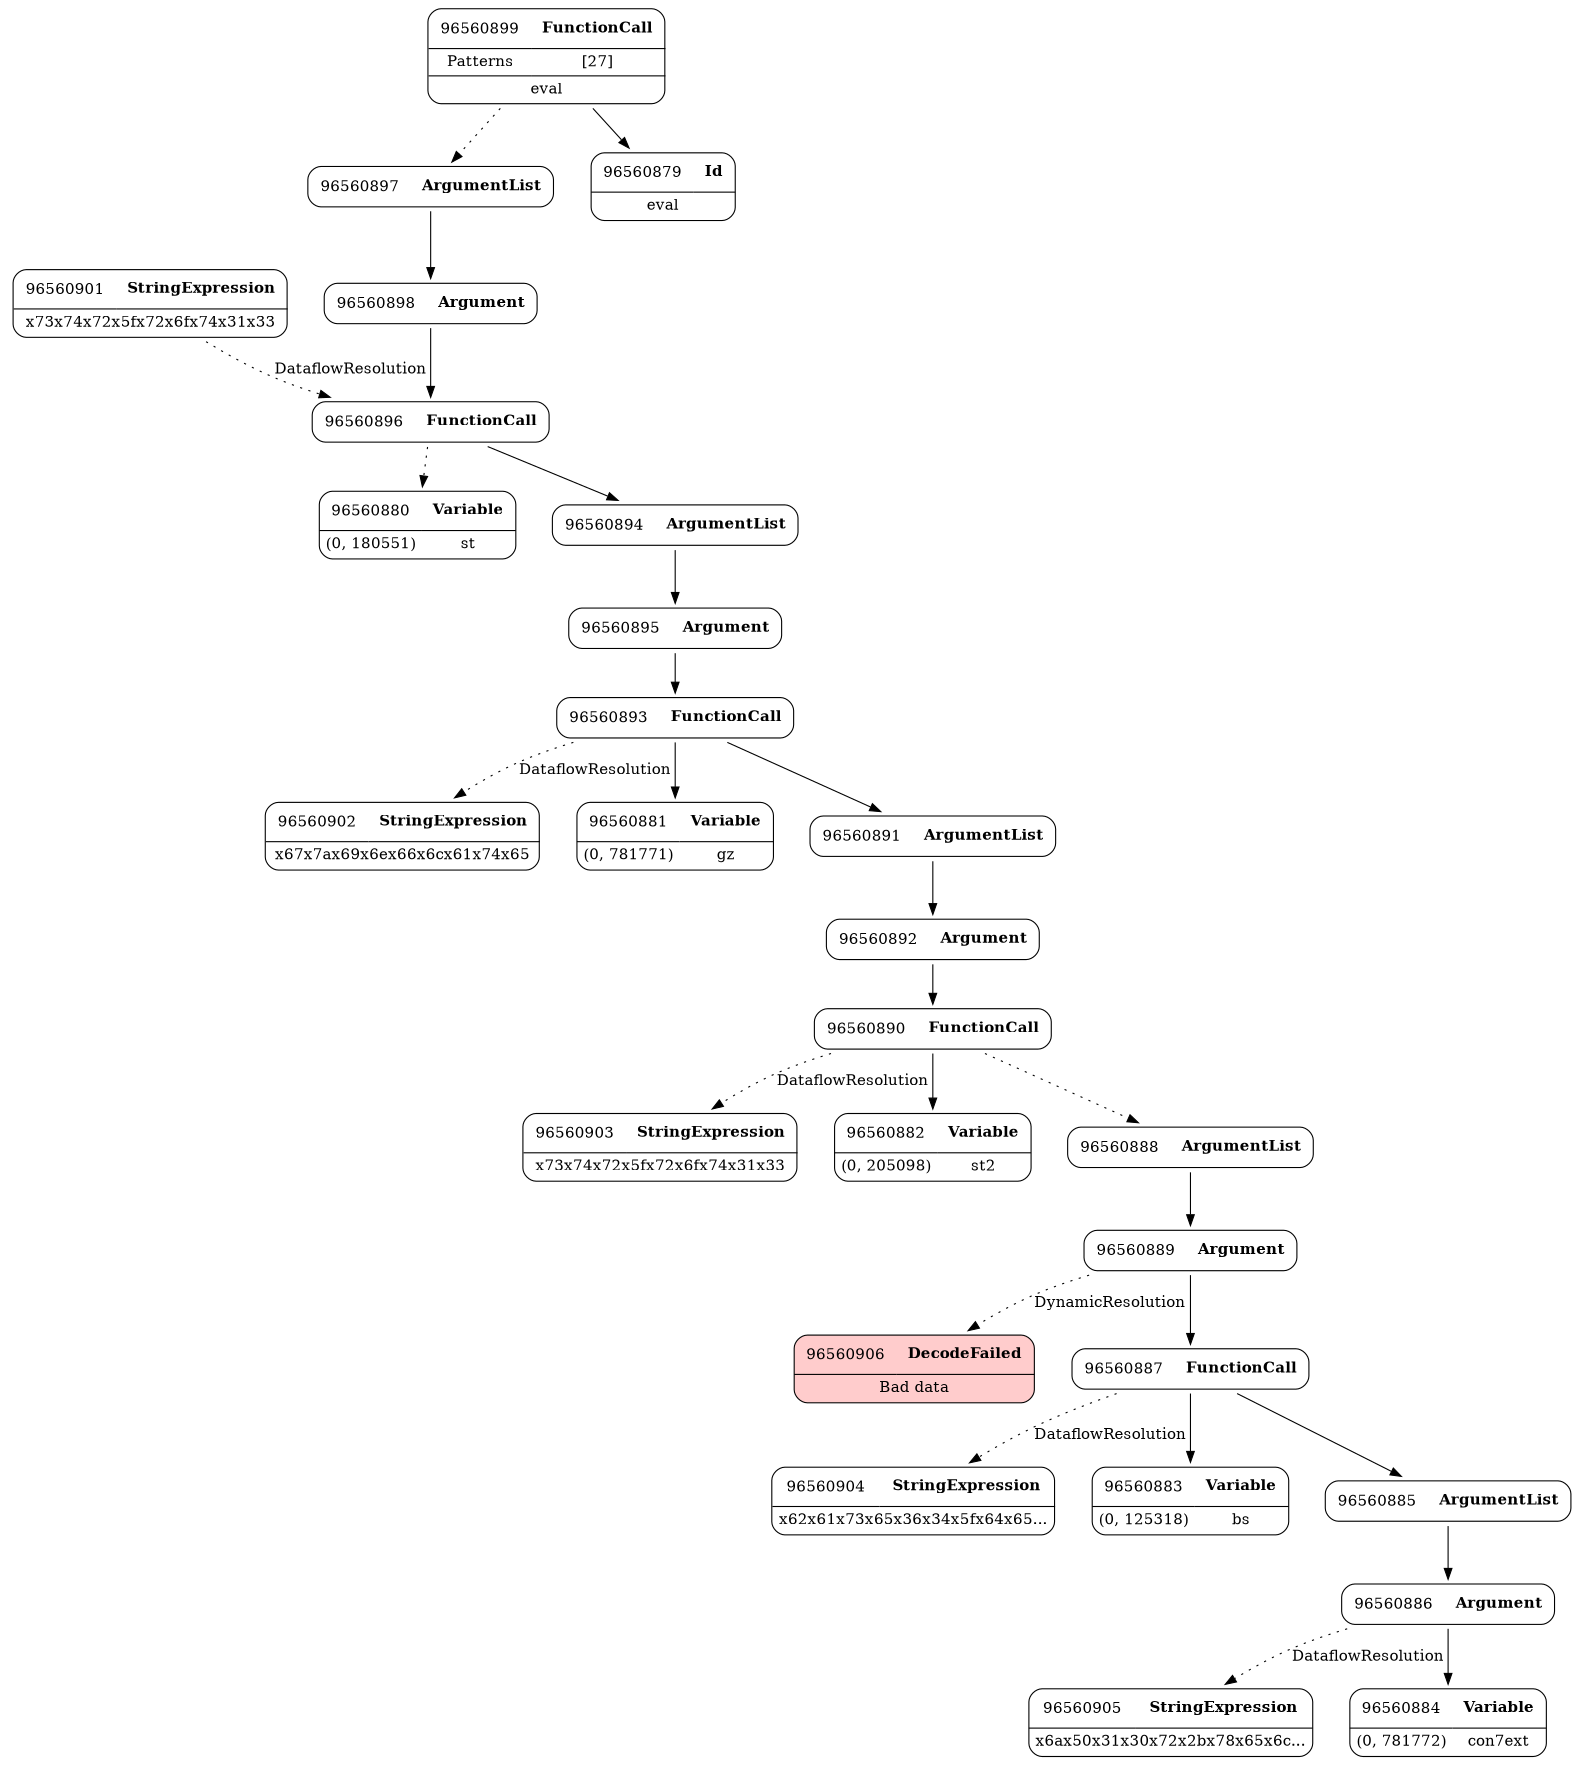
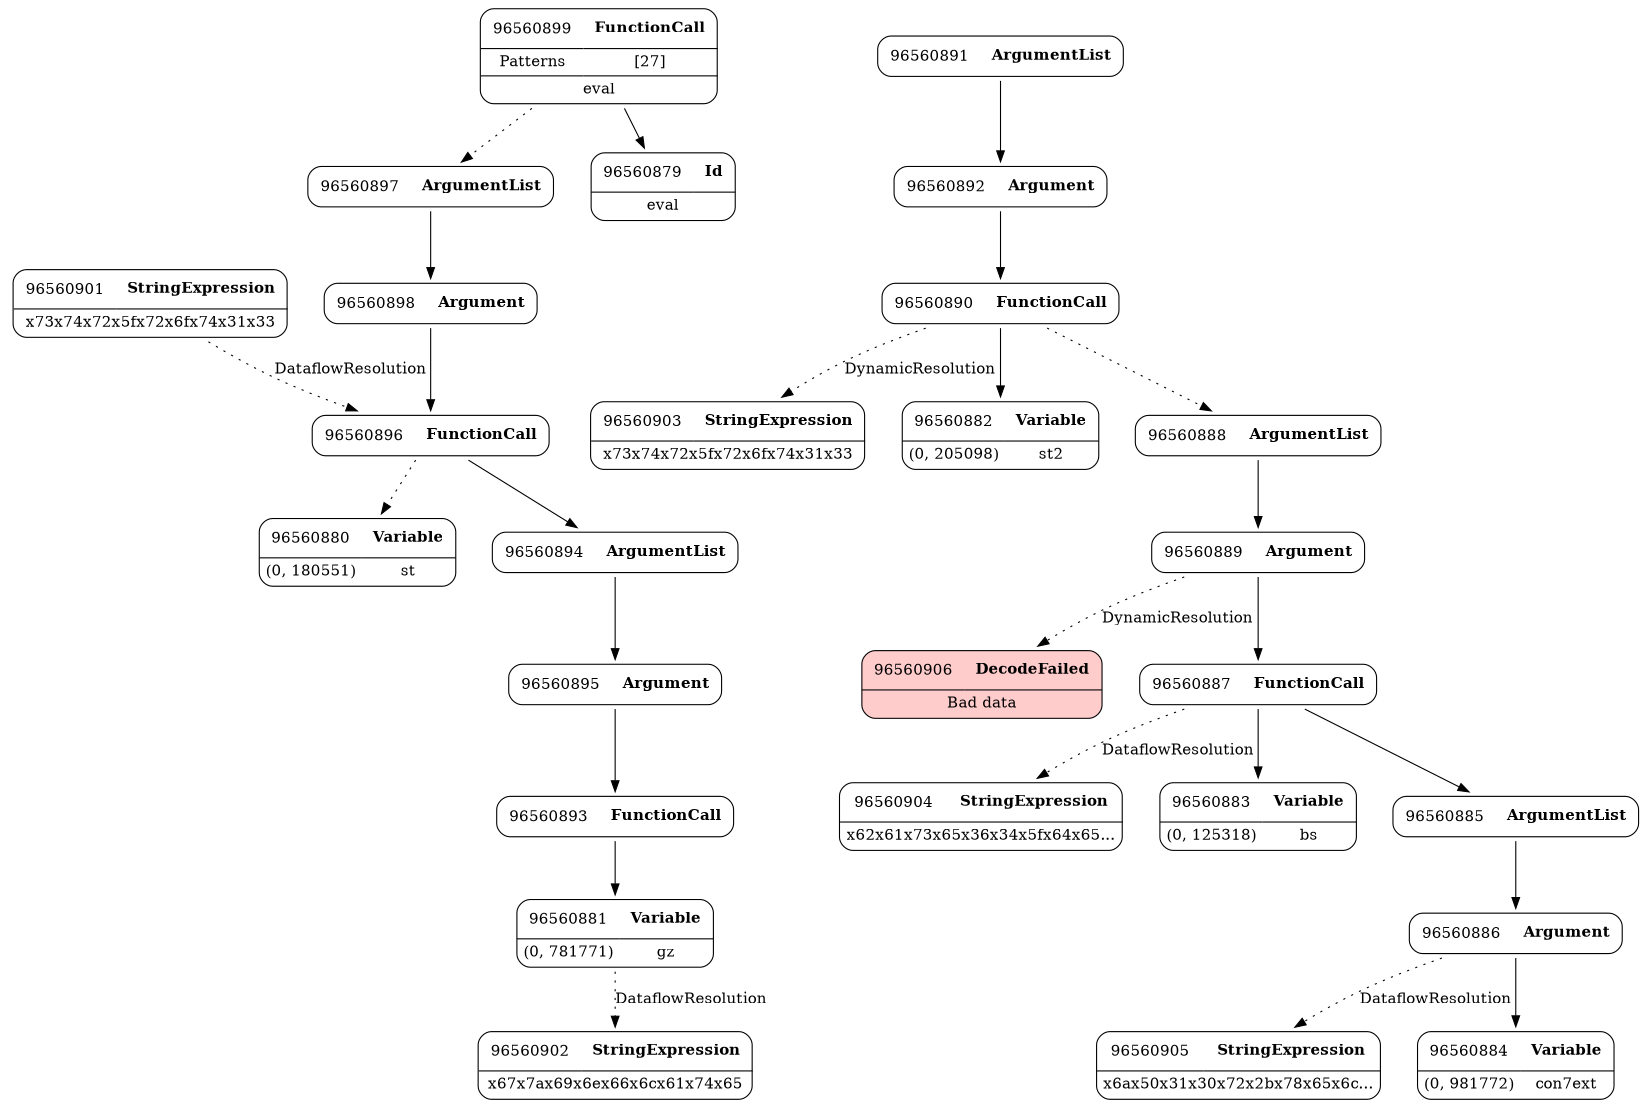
(517, 763) -> (615, 994)
(799, 775) -> none
(853, 1081) -> (920, 370)
(1402, 1741) -> (1469, 1084)
